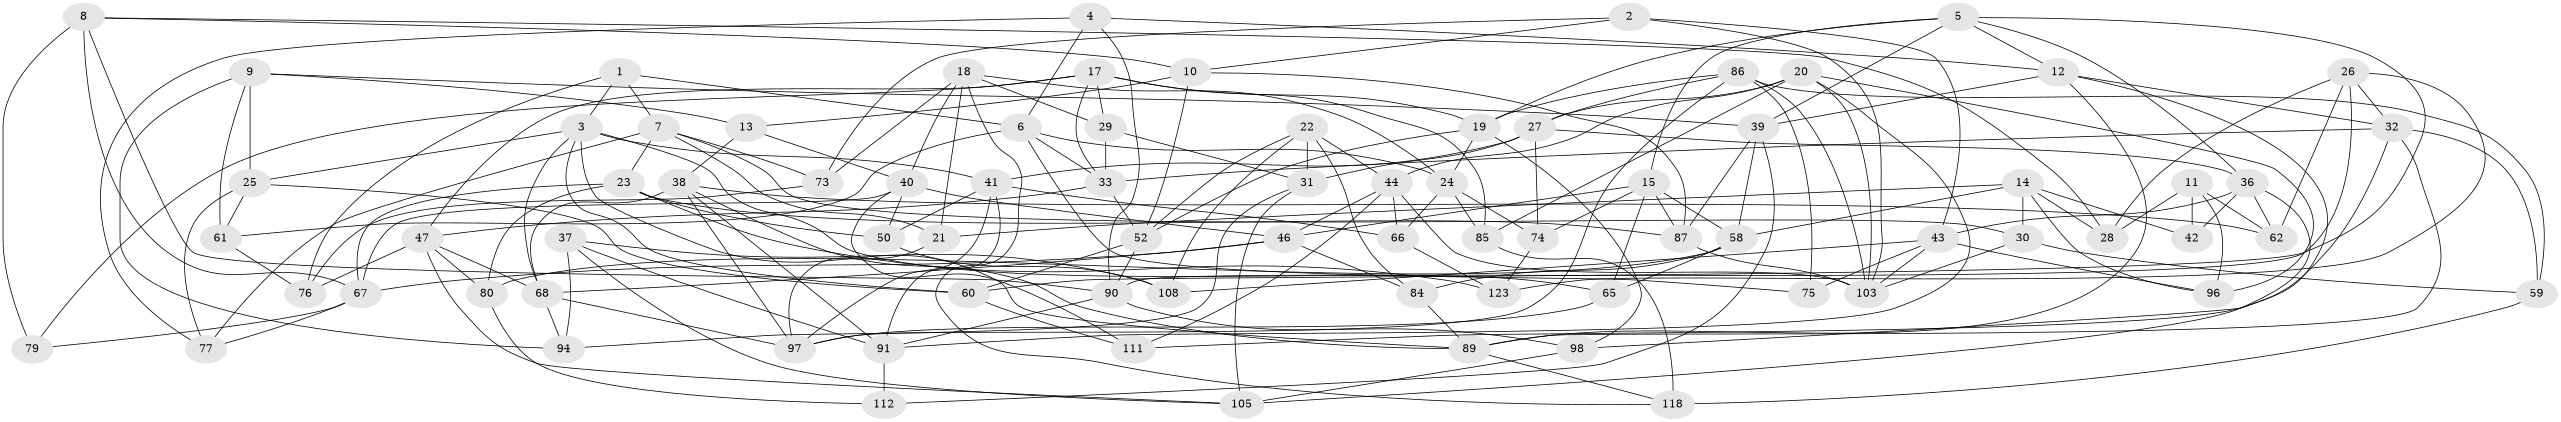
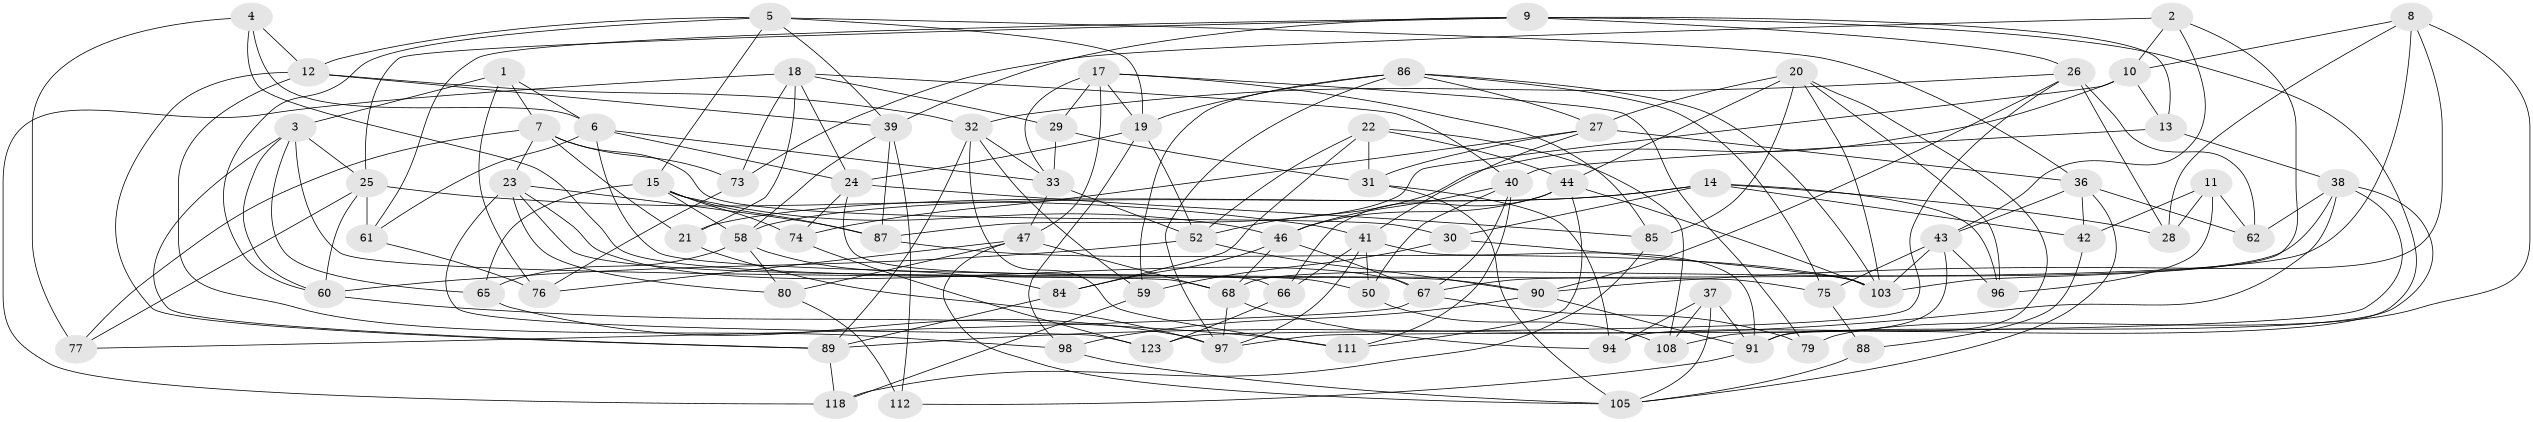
none -> (1804, 32)
(786, 156) -> (627, 204)
none -> (1864, 349)
